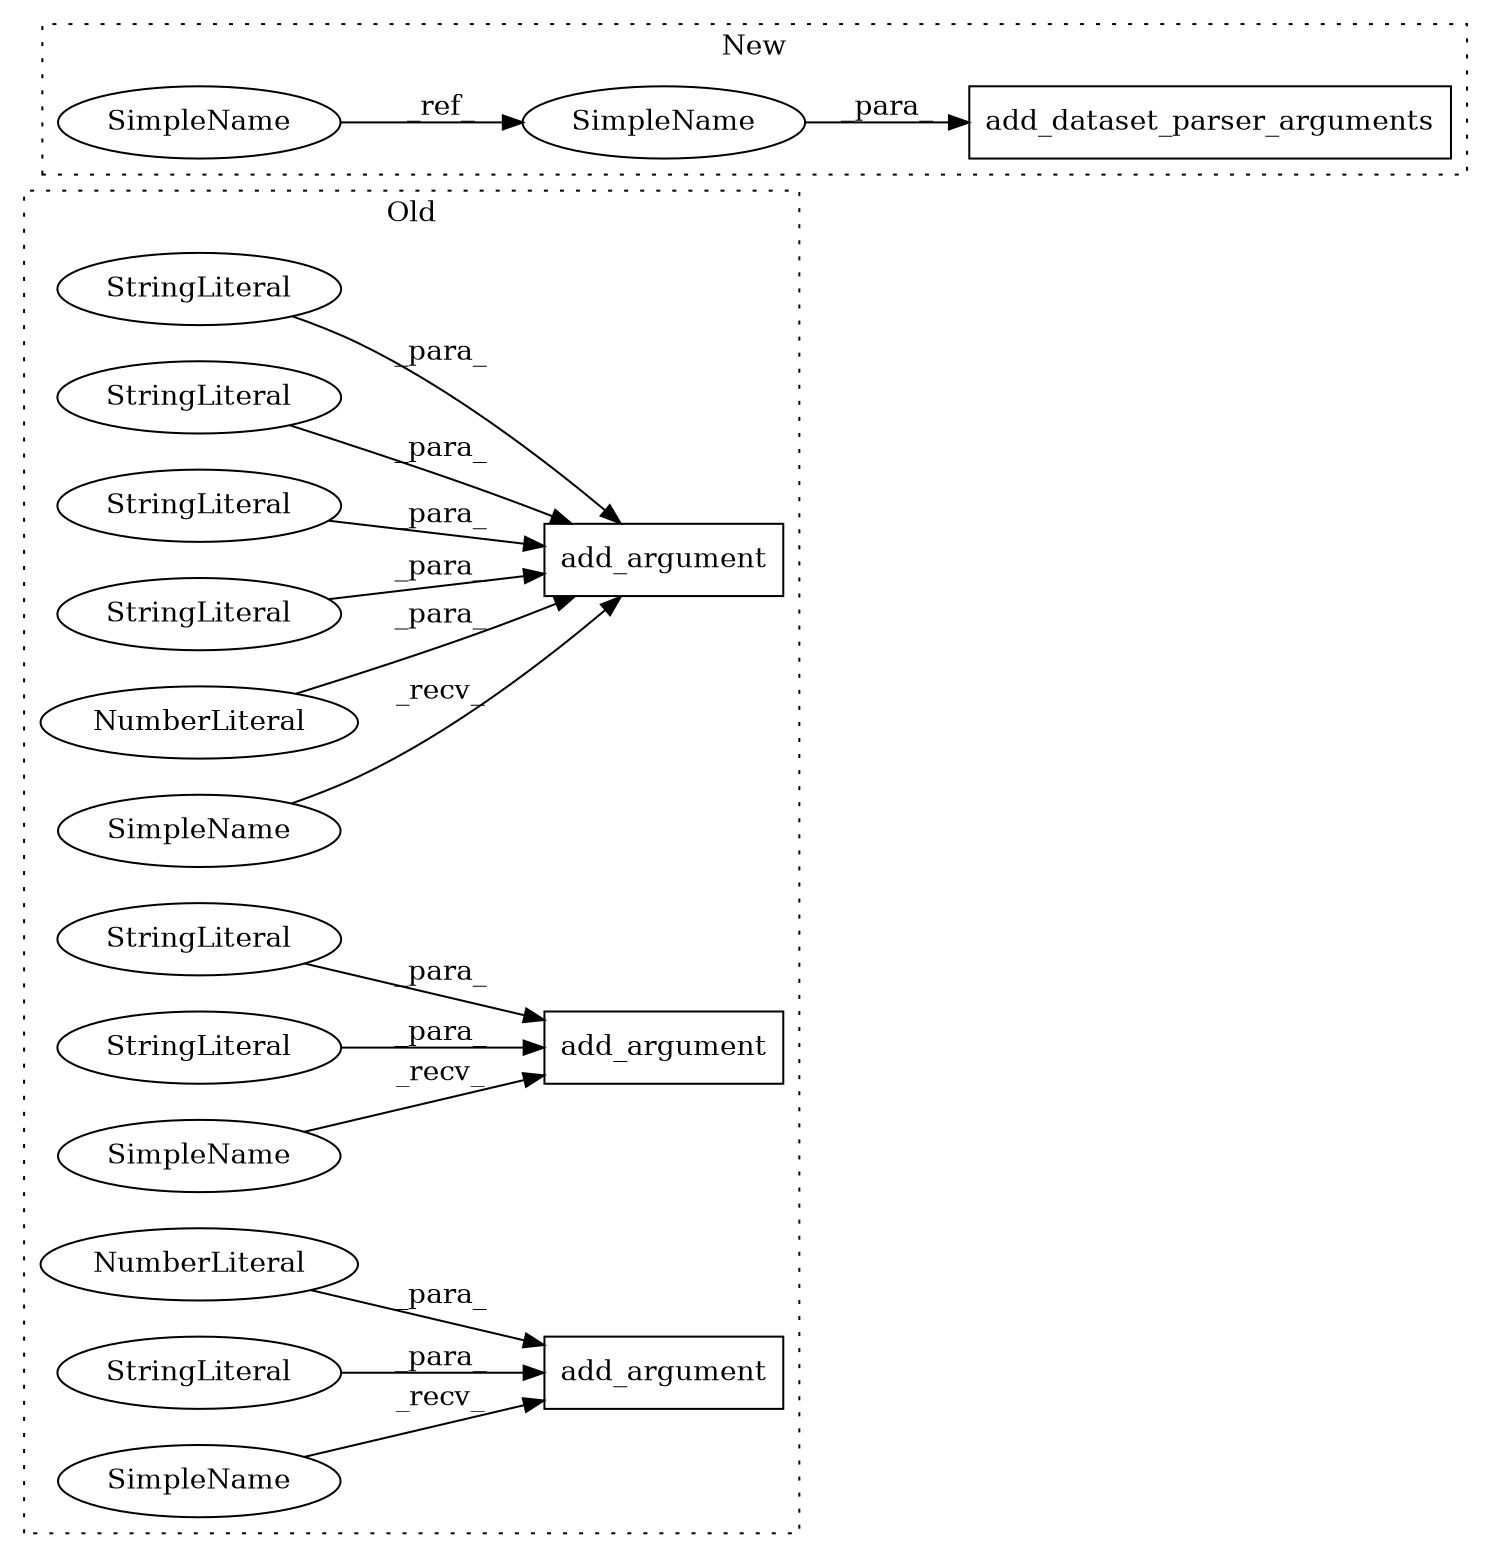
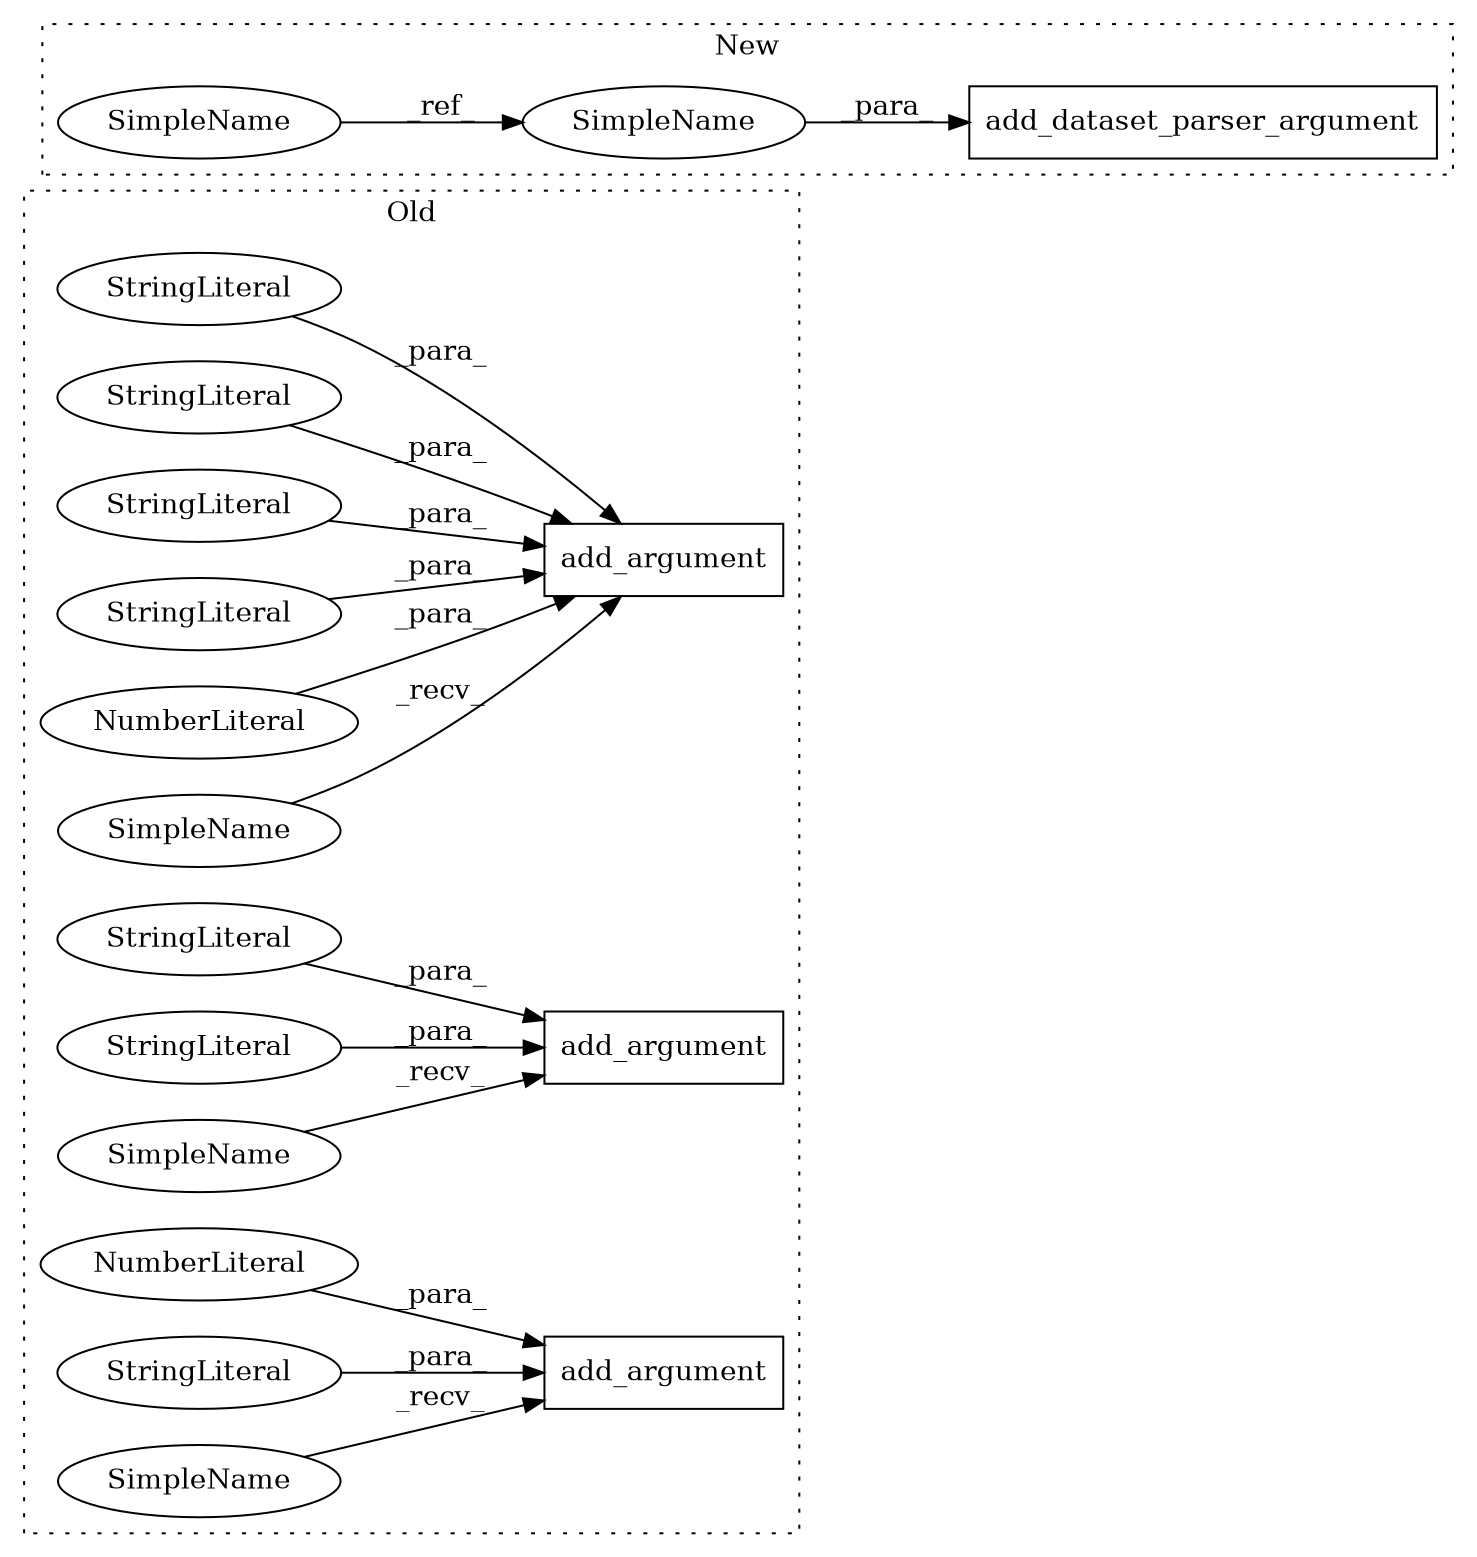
(1210, 122) -> (1203, 122)
